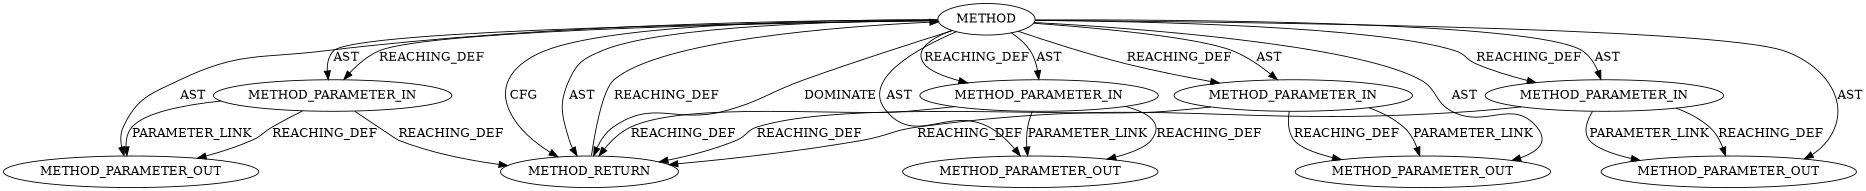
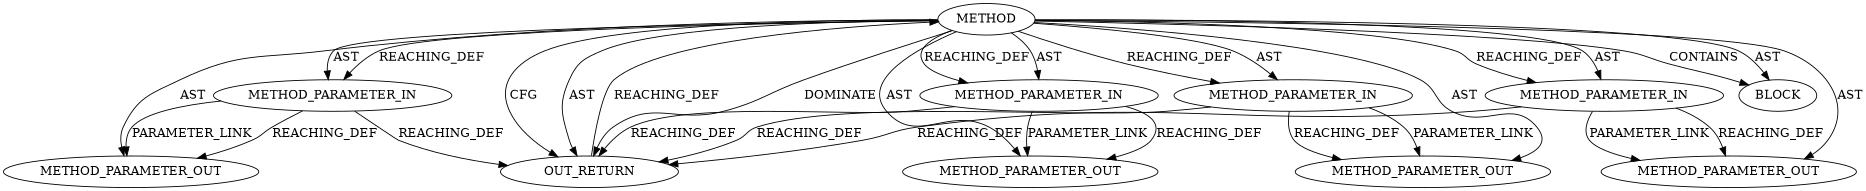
none -> (1778, 96)
(589, 172) -> (589, 172)
